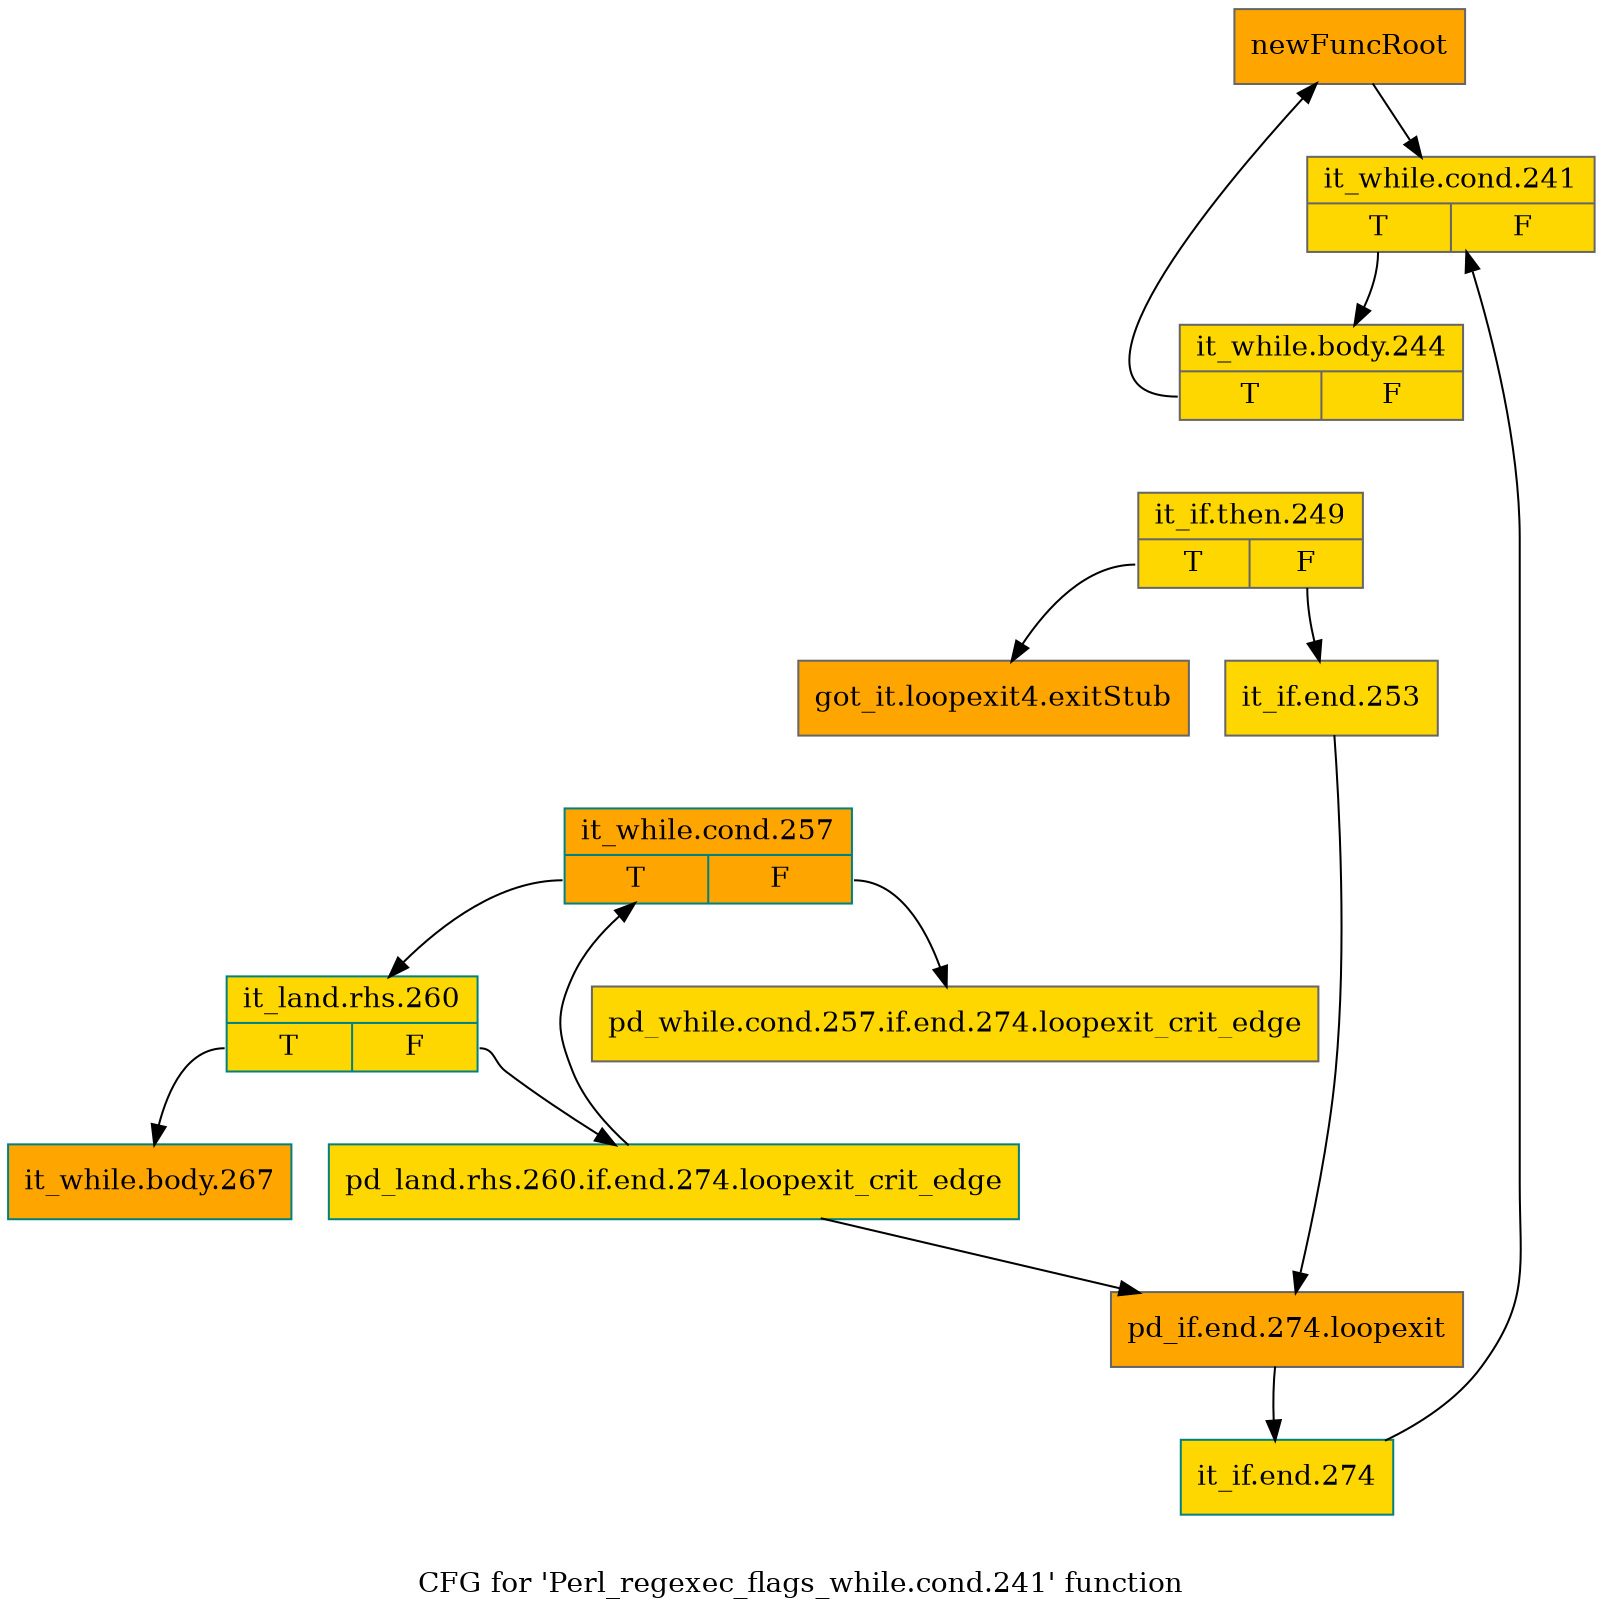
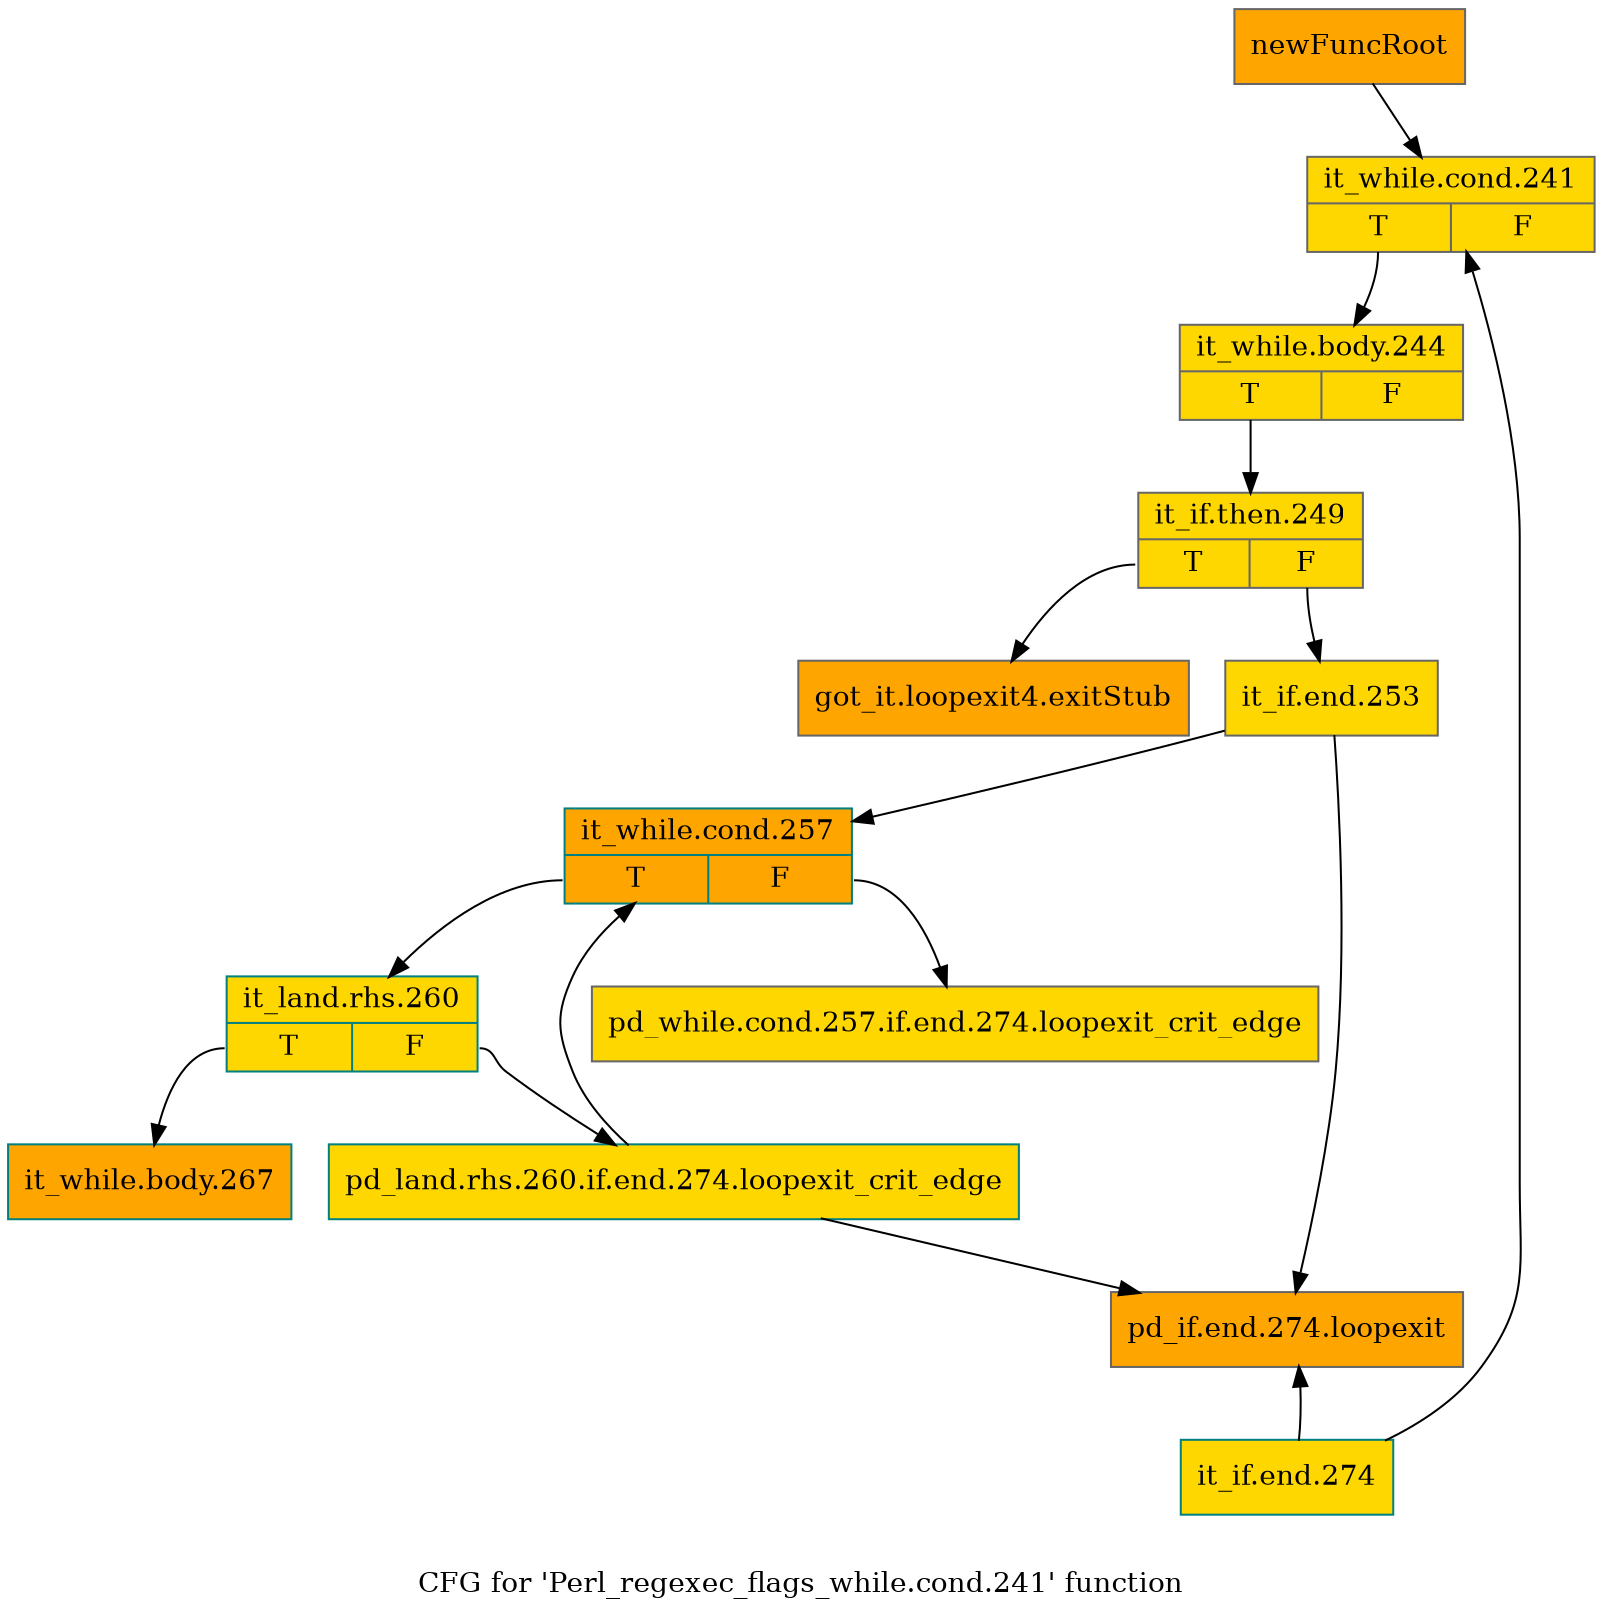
(1182, 248) -> (1251, 446)
none -> (1049, 775)
(1273, 1393) -> (1301, 1414)
